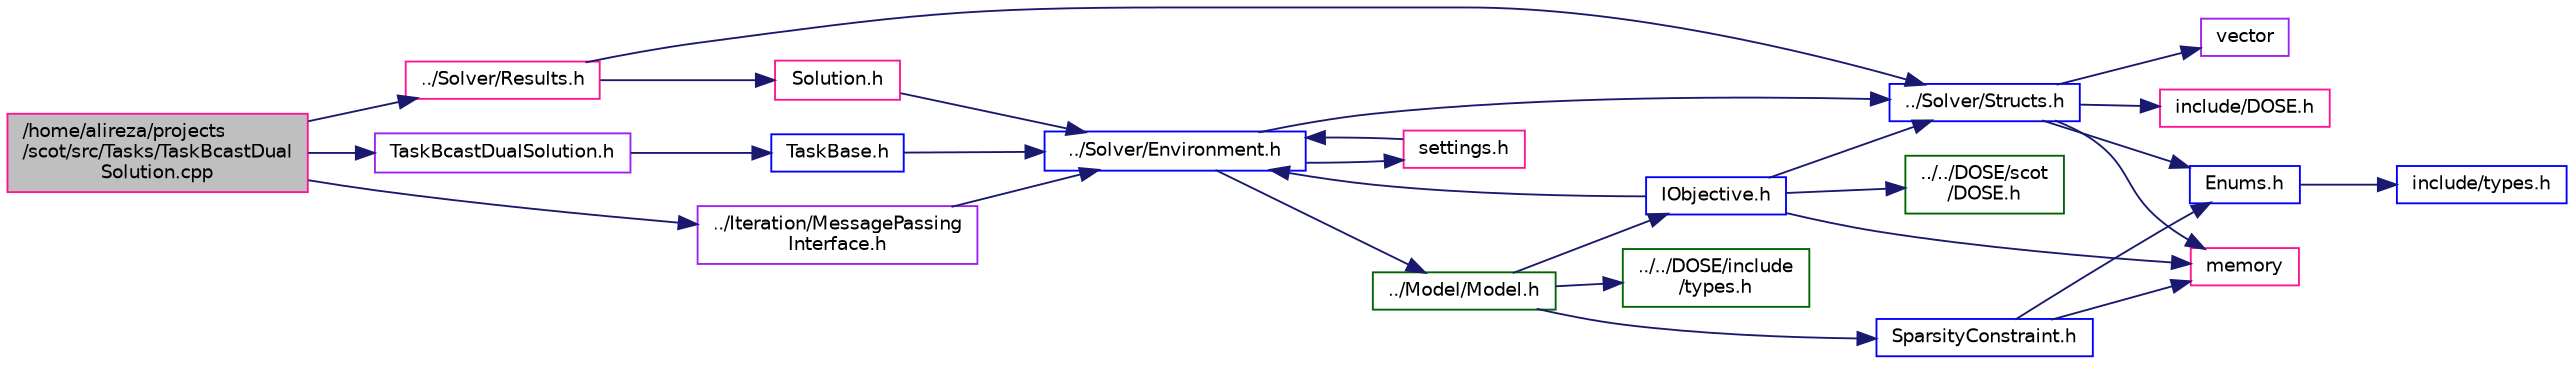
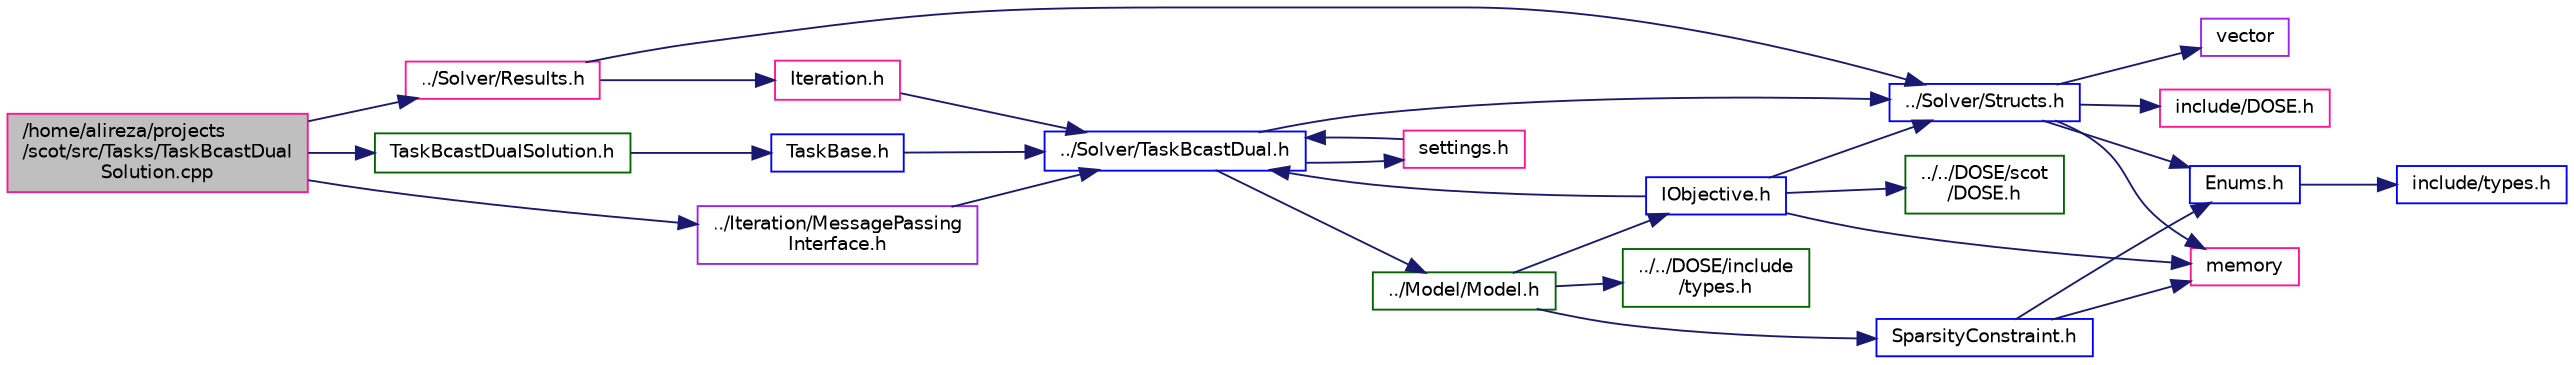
(838, 80) -> (838, 80)
(1175, 151) -> (1175, 151)
(503, 153) -> (503, 153)
